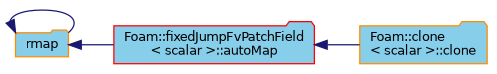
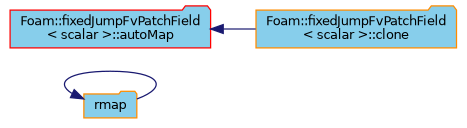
(98, 45) -> none
(423, 45) -> (356, 29)
